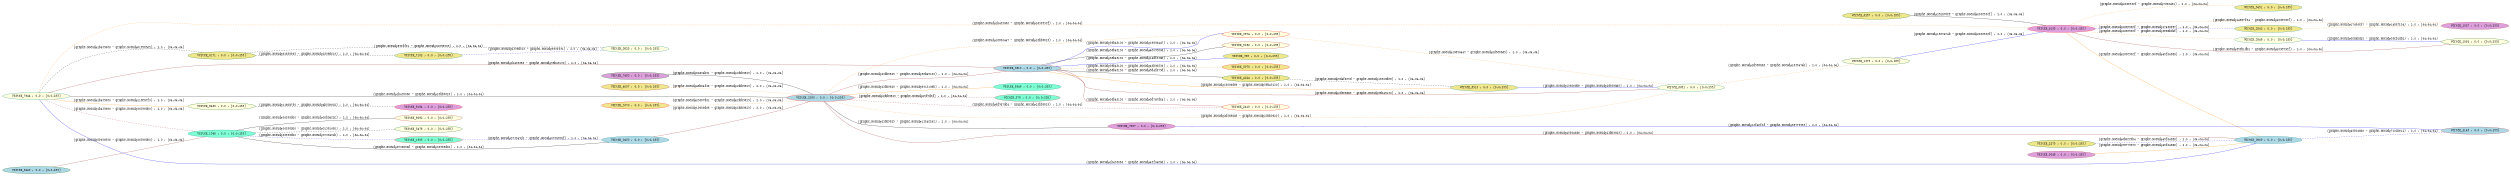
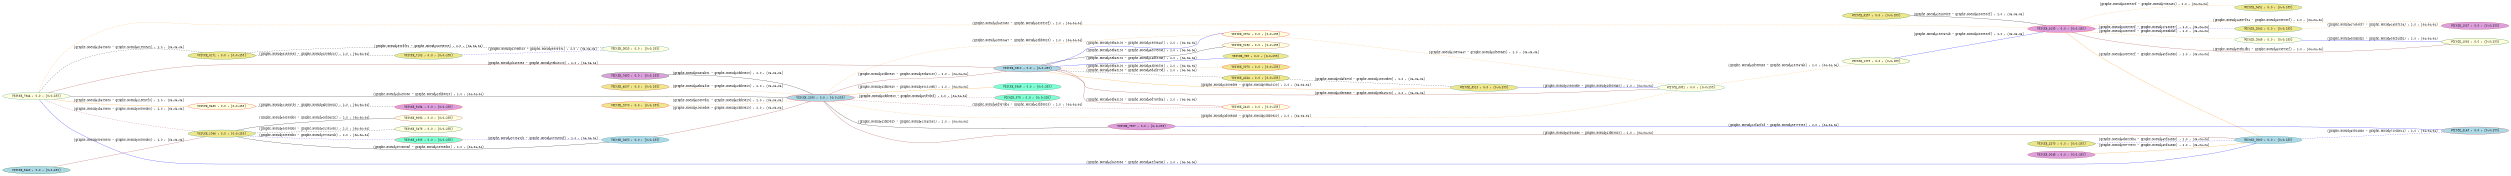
(1140, 74) -> (1140, 74)
(222, 106) -> (222, 106)
(222, 134) -> (222, 134)
